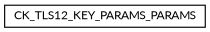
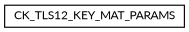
(105, 16) -> (95, 16)
